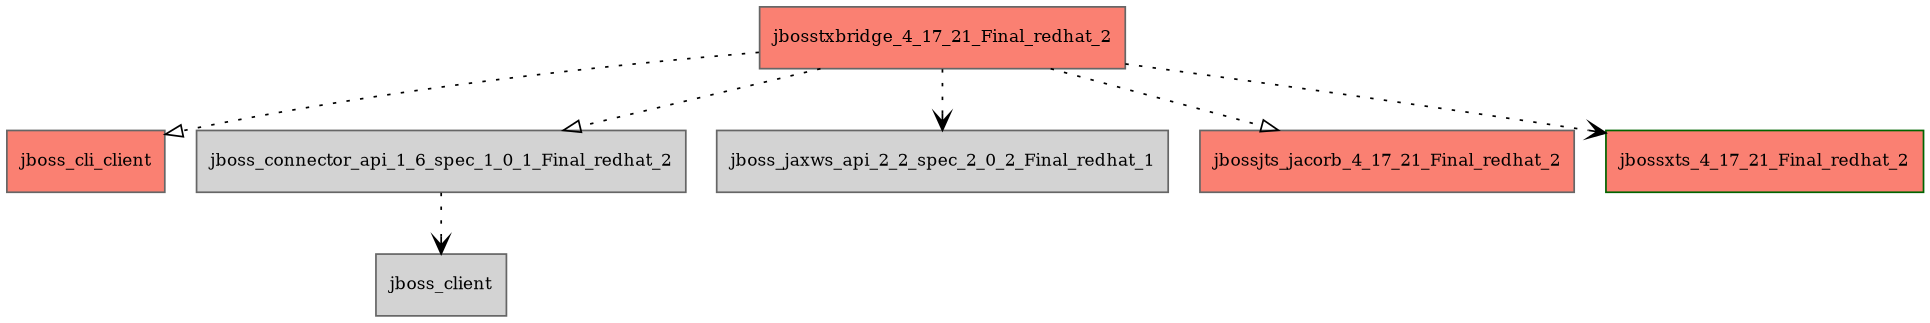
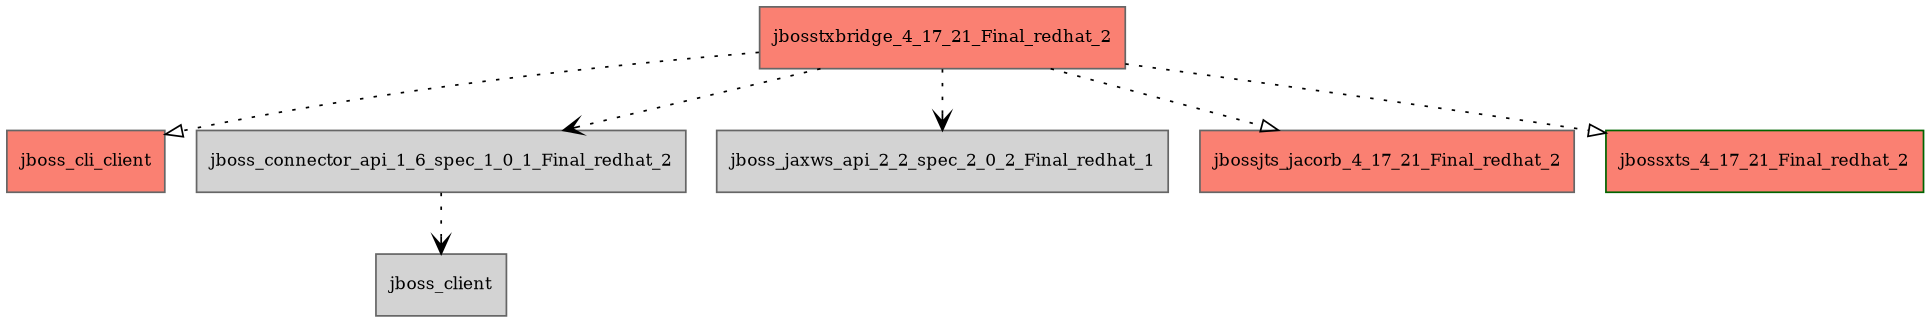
(1357, 96) -> (1357, 96)
(700, 98) -> (700, 98)
